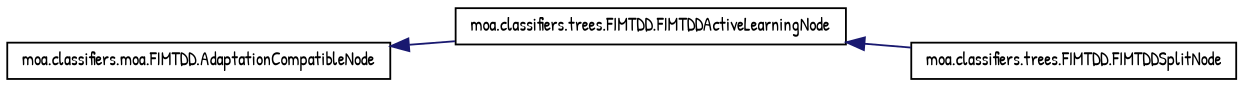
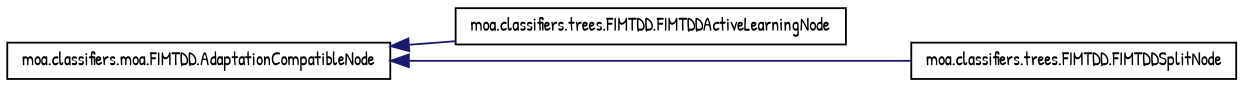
(888, 46) -> (660, 61)
